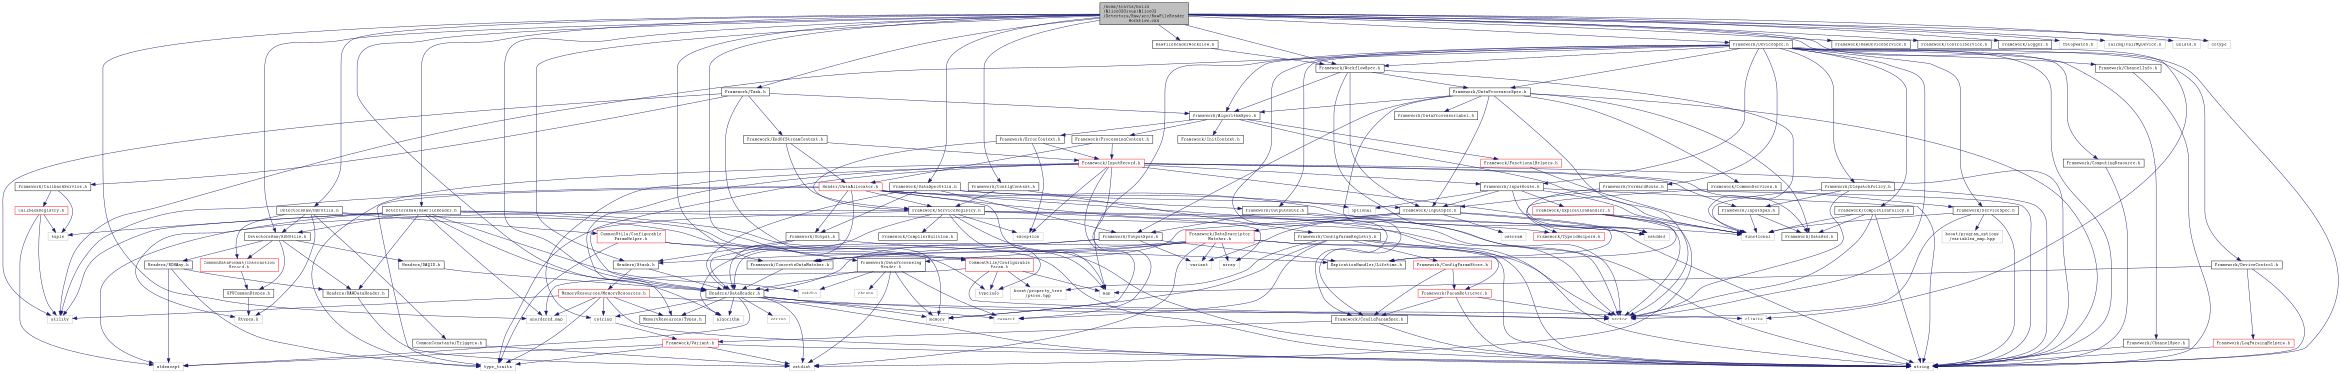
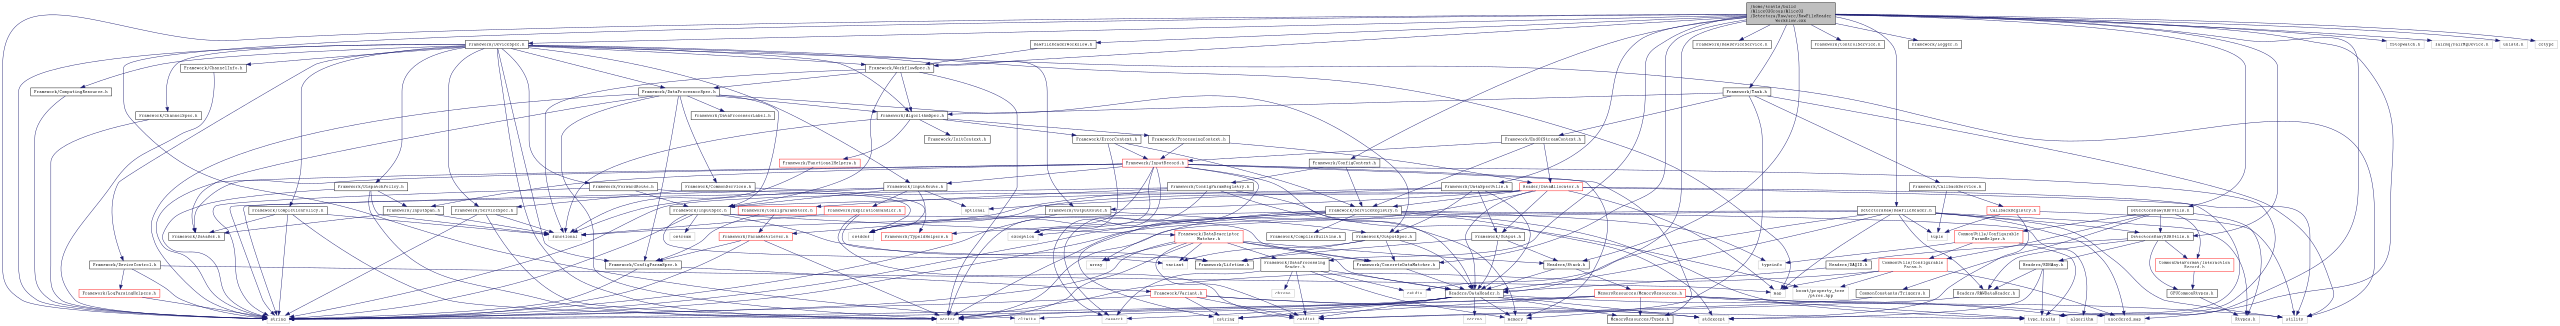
(1972, 237) -> none
(1367, 265) -> (1224, 265)
(995, 278) -> none
(644, 331) -> (1200, 305)
